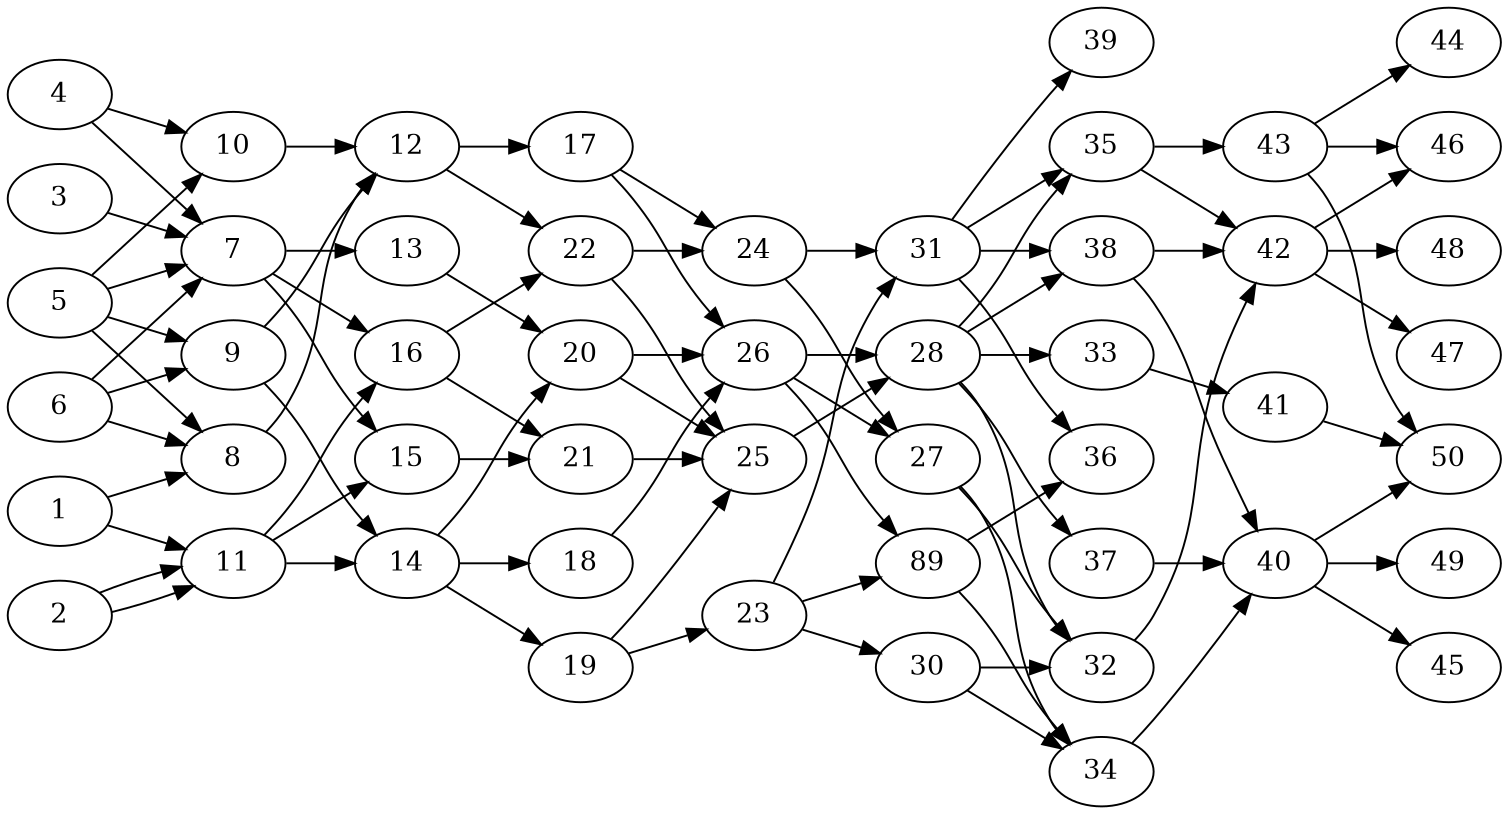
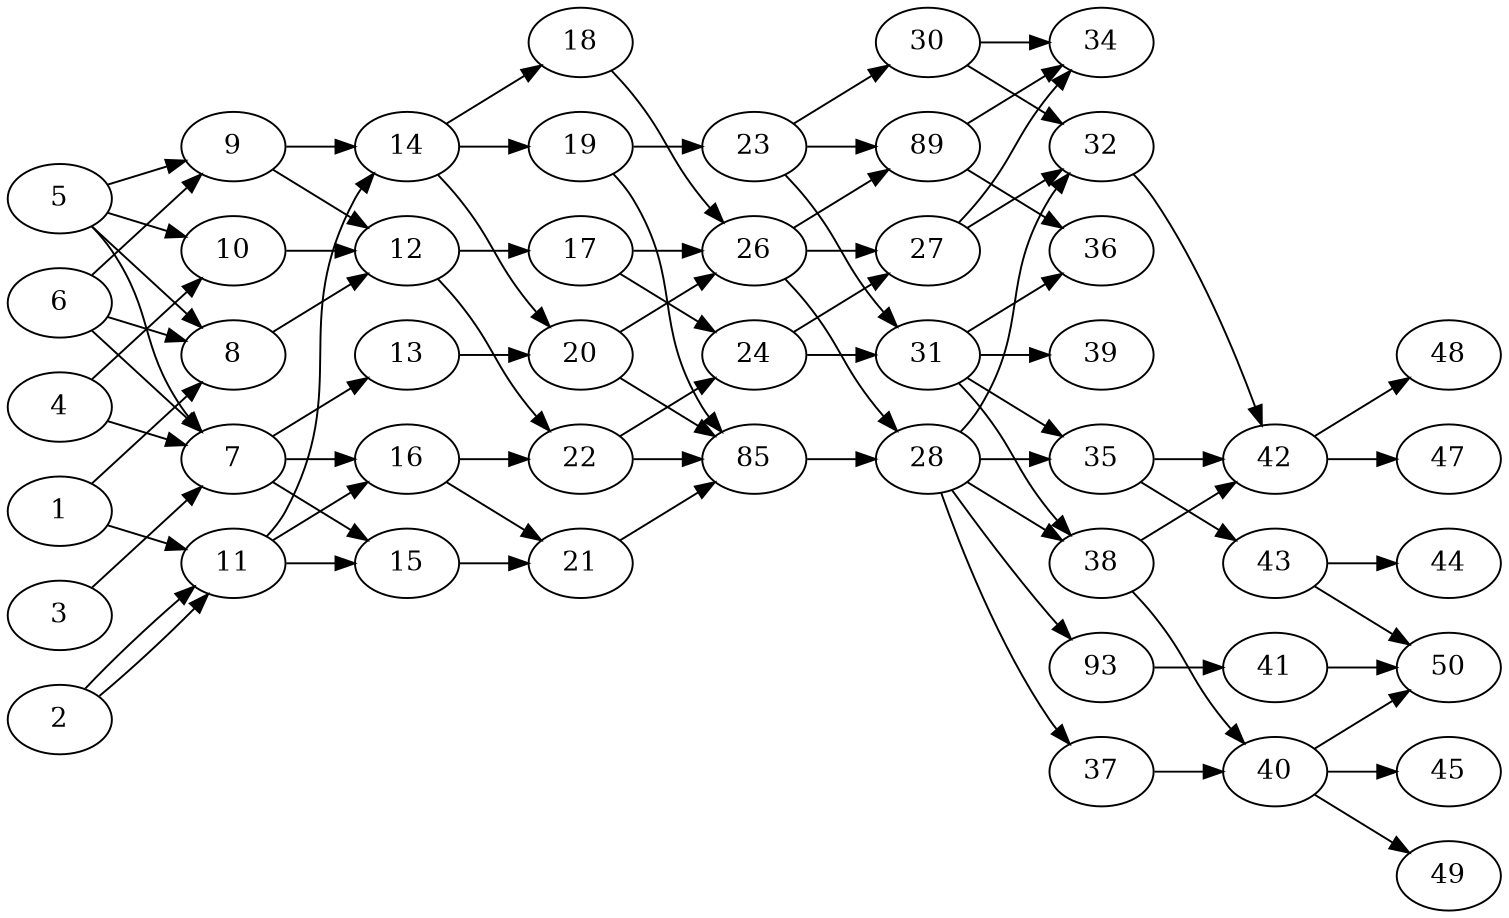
(1449, 147) -> none
(1102, 355) -> (1102, 667)
(754, 459) -> (754, 459)
(1187, 679) -> none
